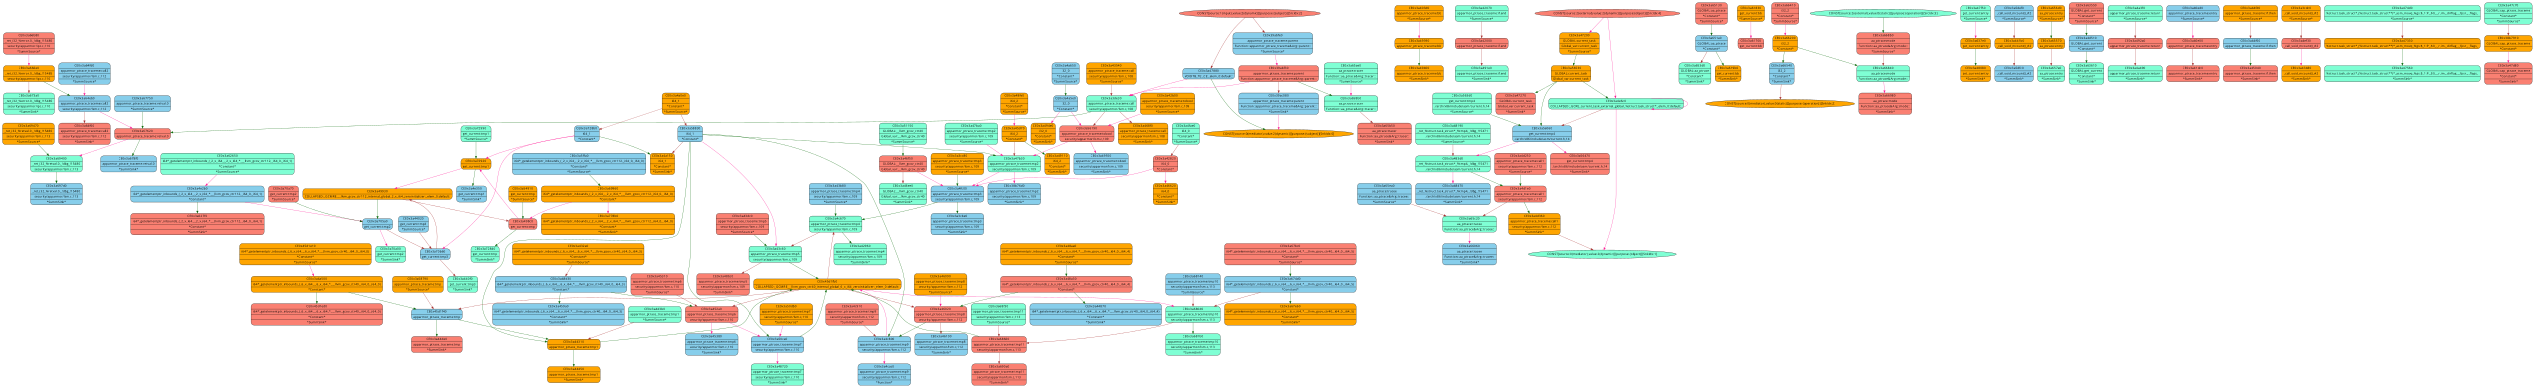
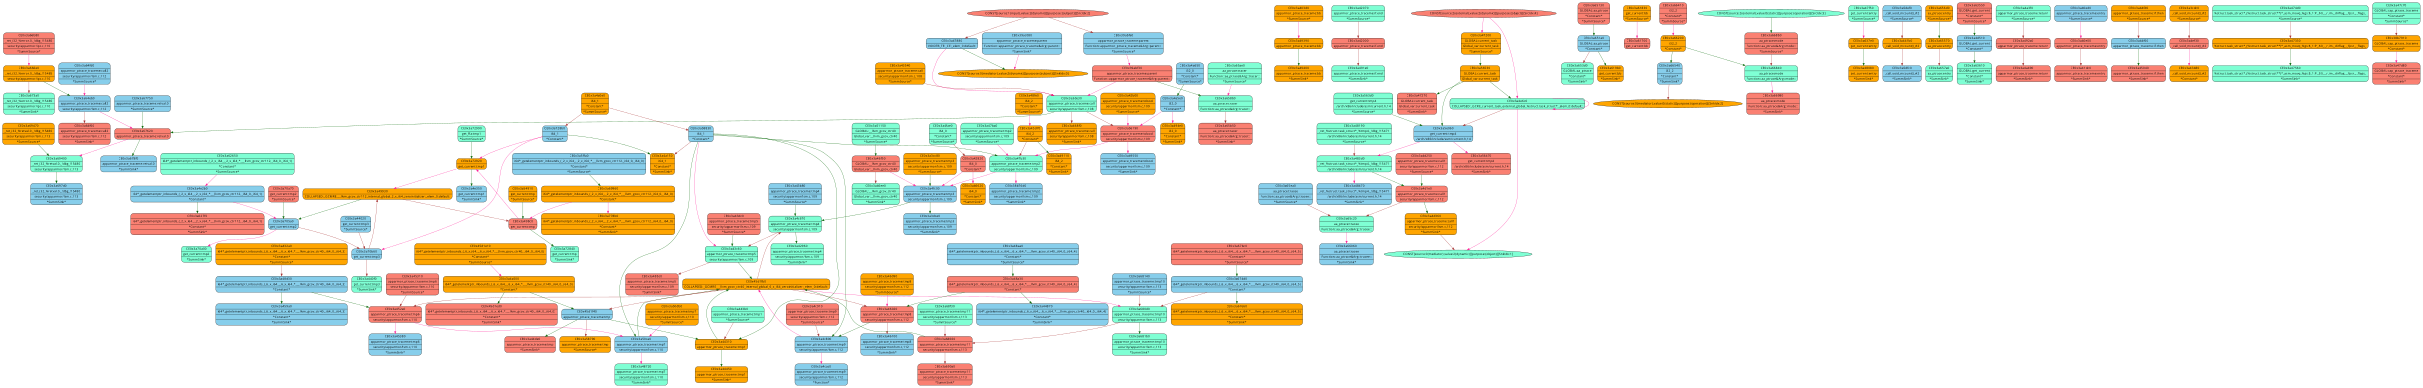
(2135, 74) -> (2023, 74)
(2301, 79) -> (2189, 79)
(1279, 86) -> none
(476, 134) -> (472, 134)
(1066, 254) -> (1013, 254)
(428, 300) -> (586, 327)
